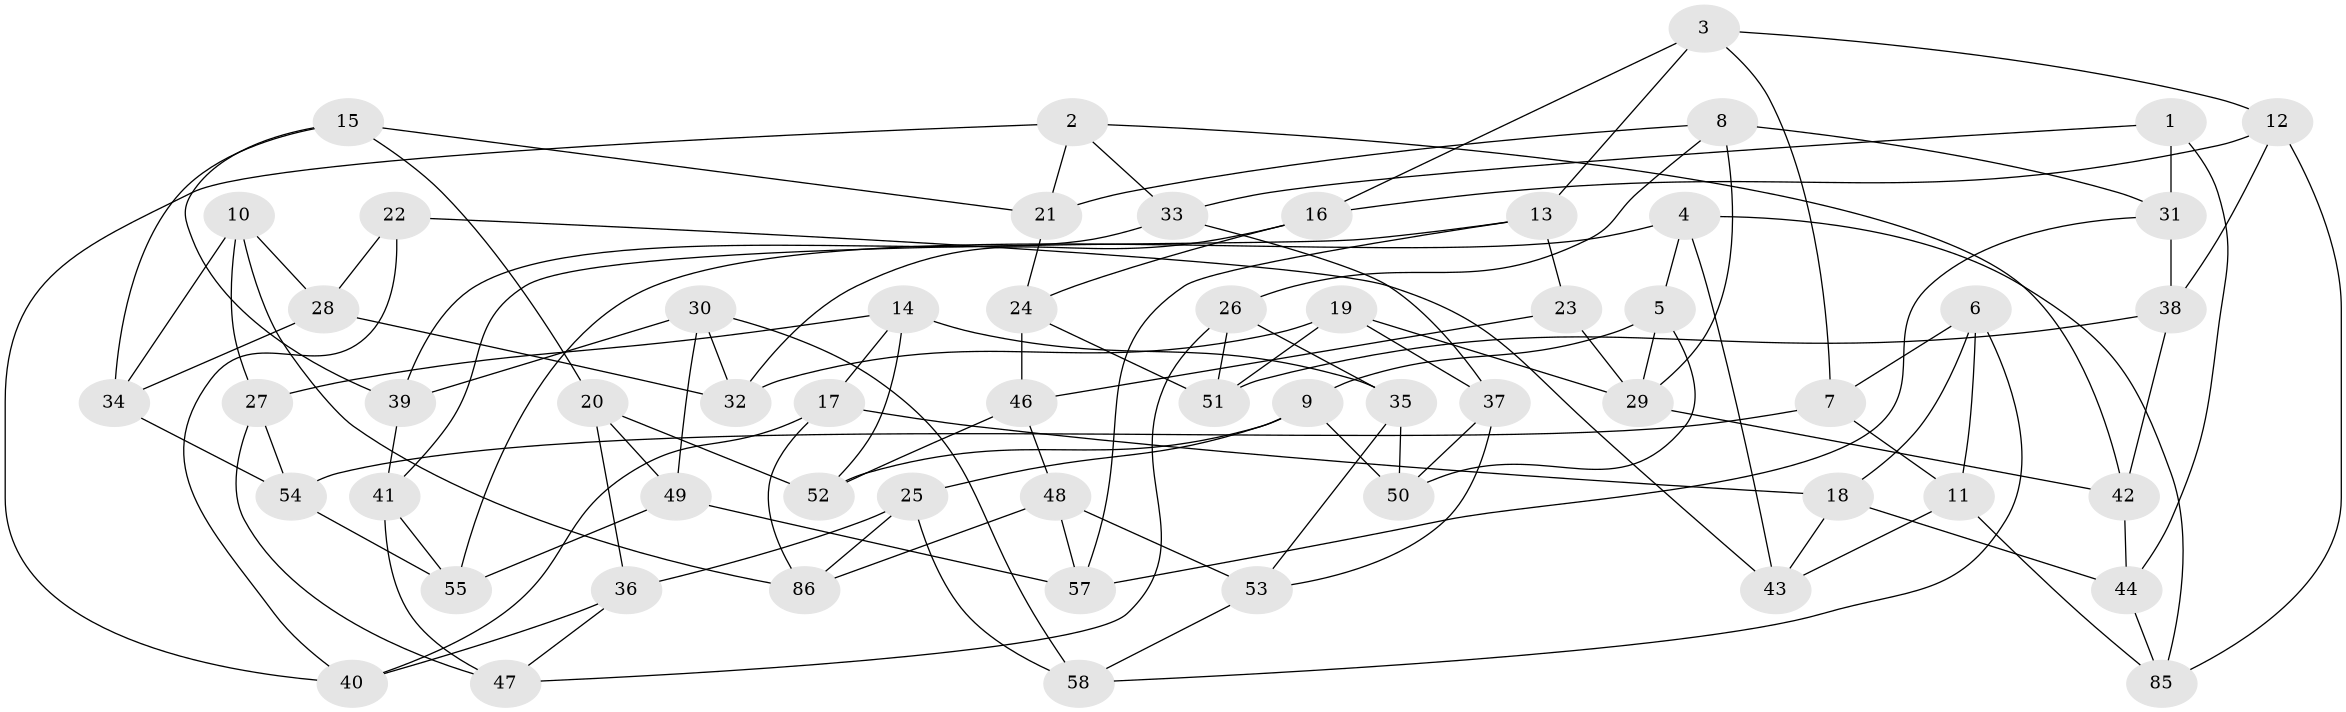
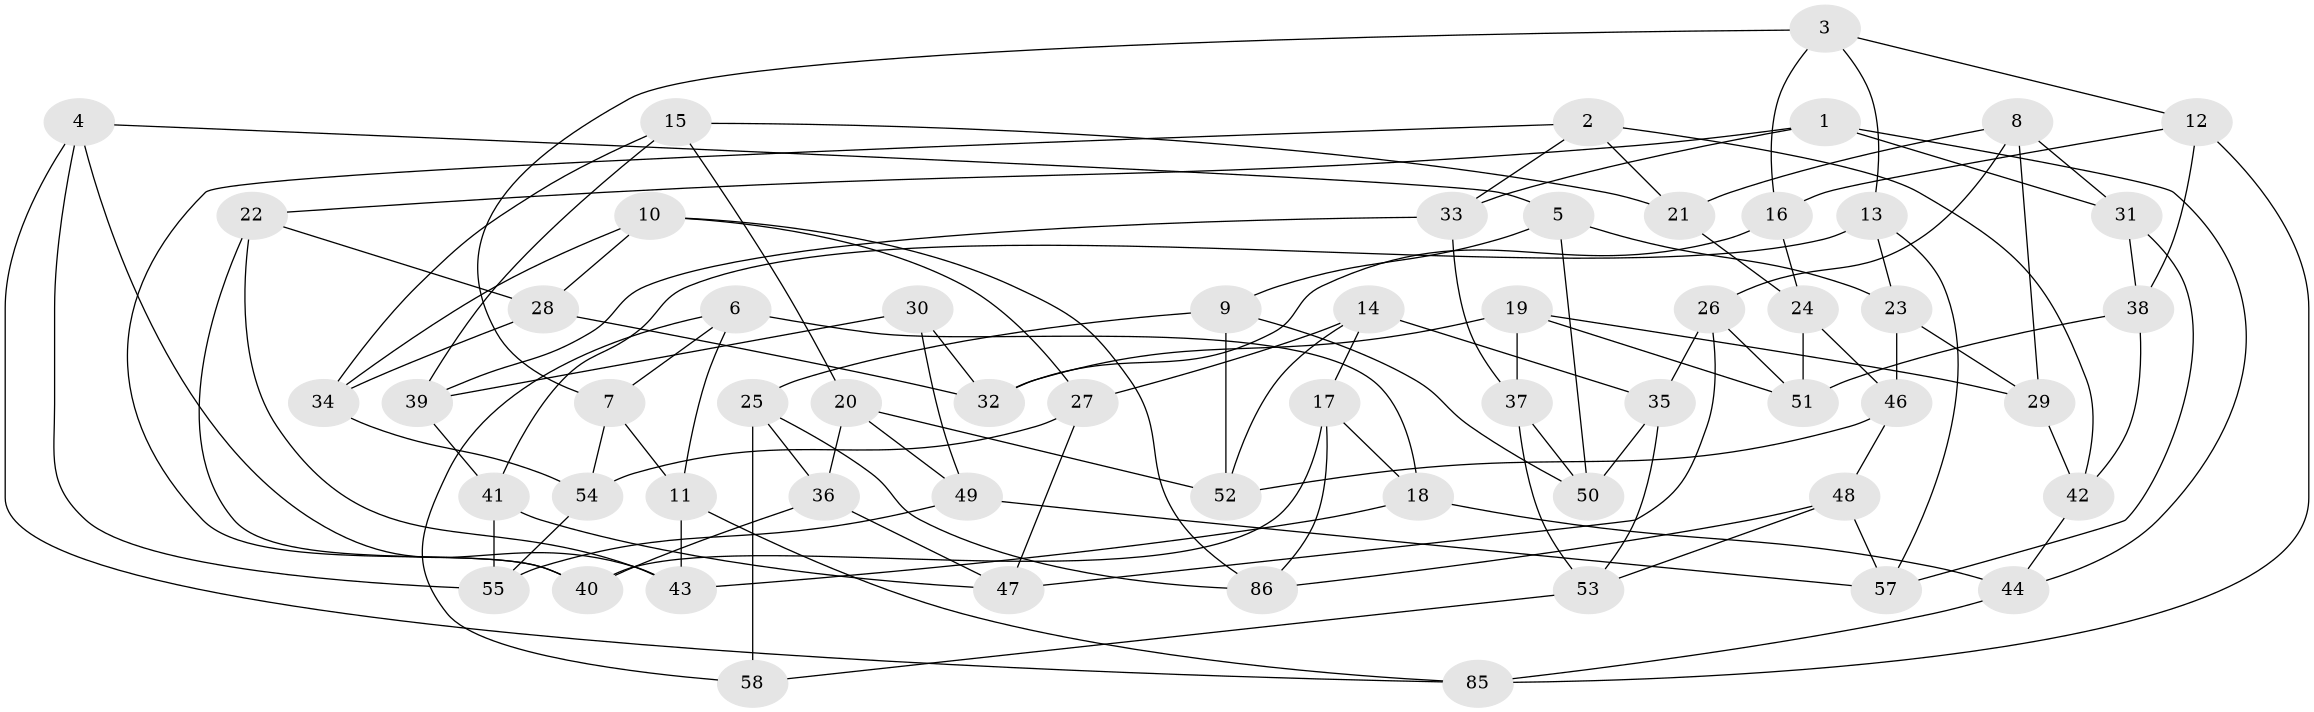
none -> (1039, 176)
(1649, 356) -> (1759, 263)
(959, 464) -> none
